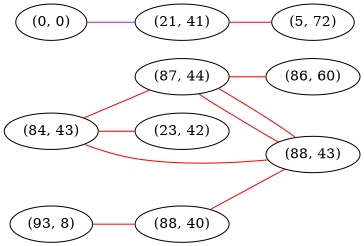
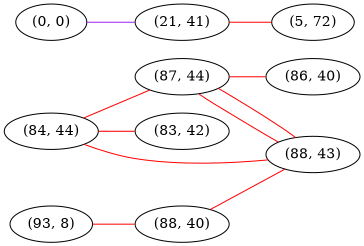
(313, 77) -> (313, 77)
(51, 131) -> (51, 131)
(182, 131) -> (182, 131)
